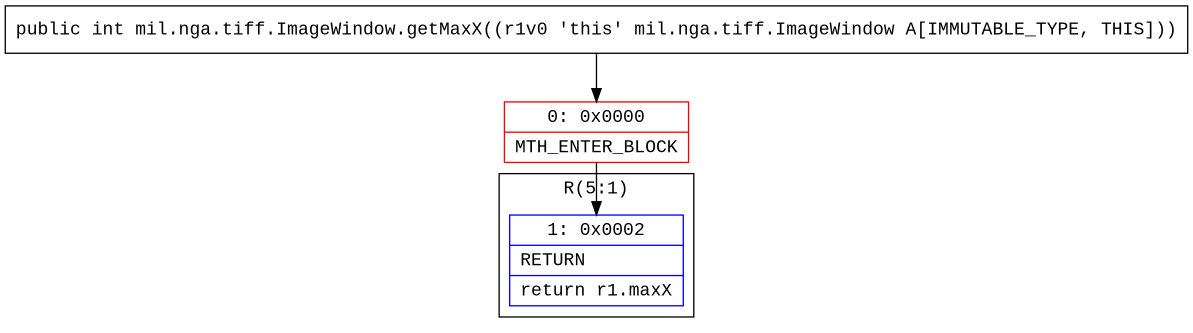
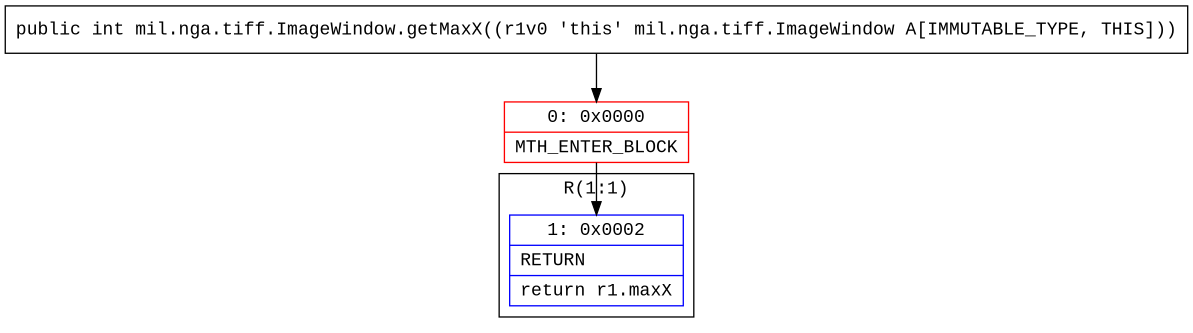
(596, 189) -> (596, 189)
